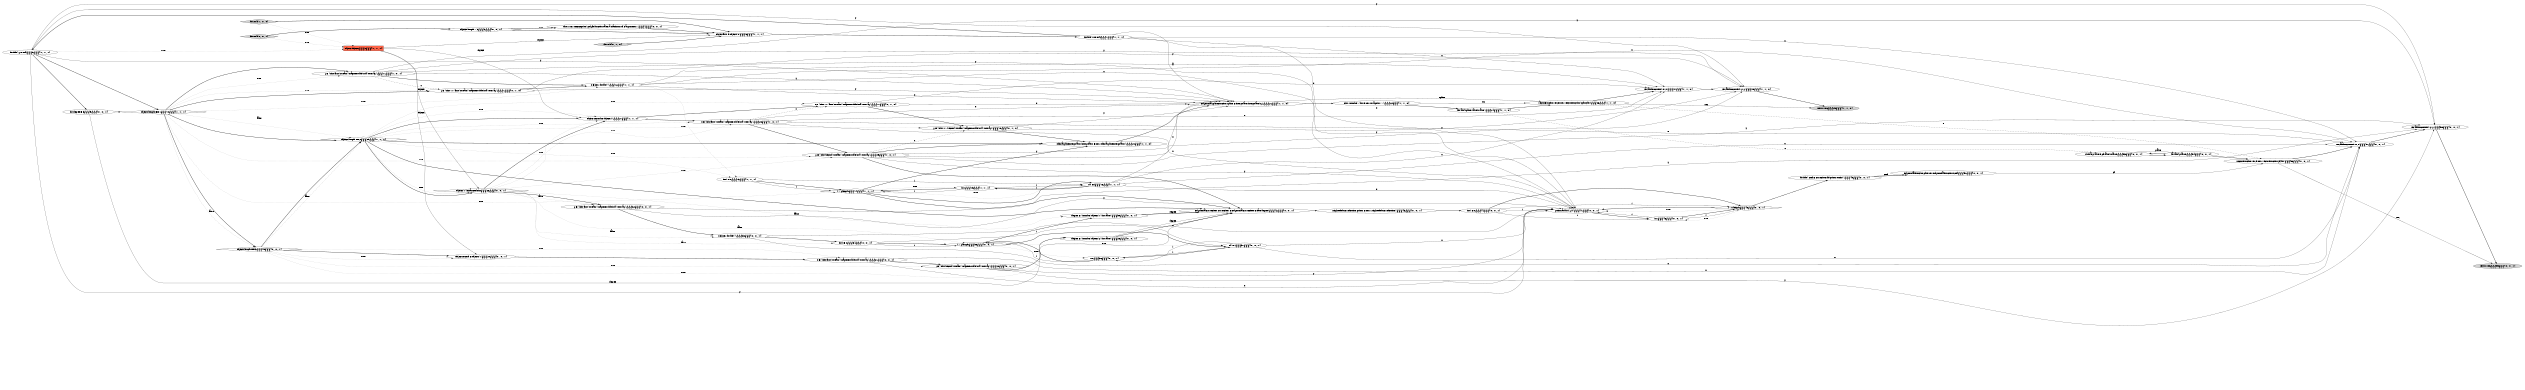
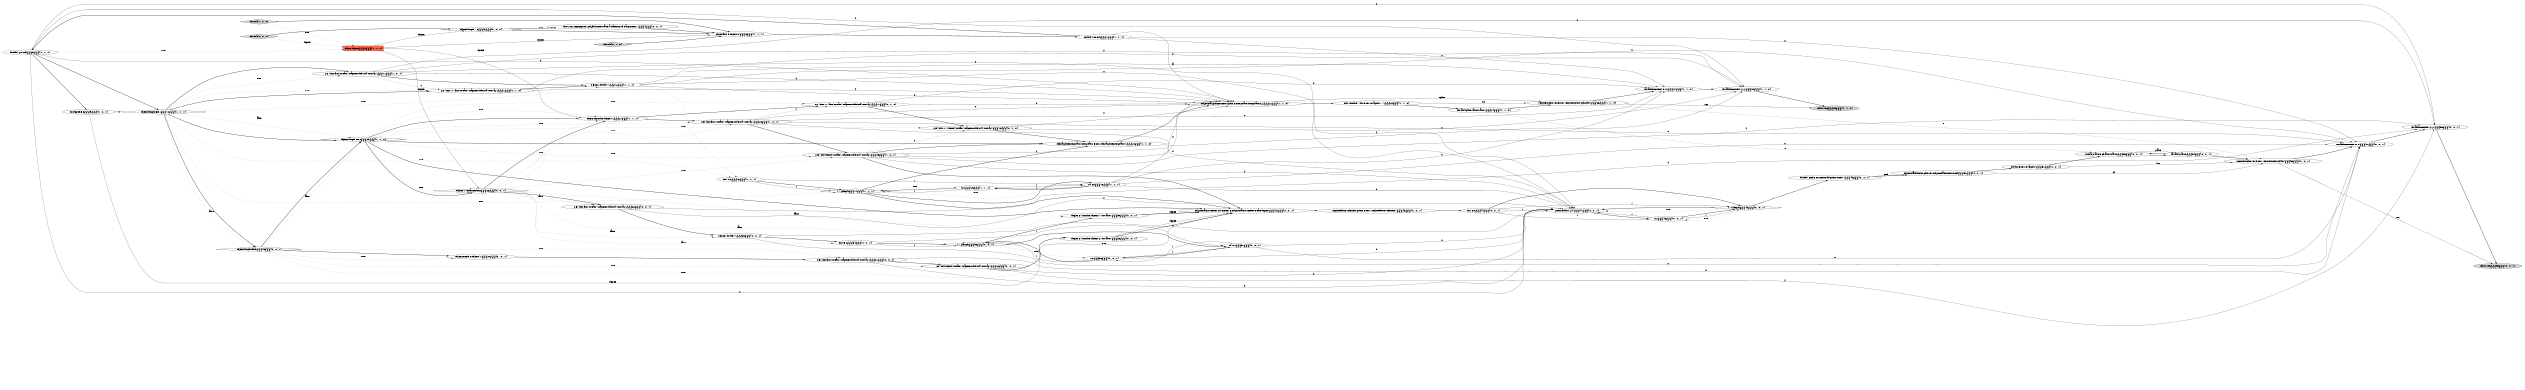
(307, 42) -> (307, 42)
(1346, 121) -> (1350, 254)
(424, 152) -> (418, 37)
none -> (2036, 167)
